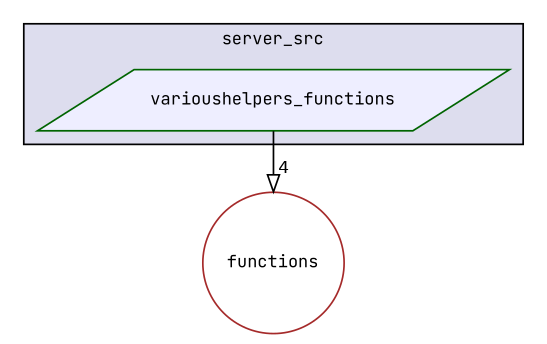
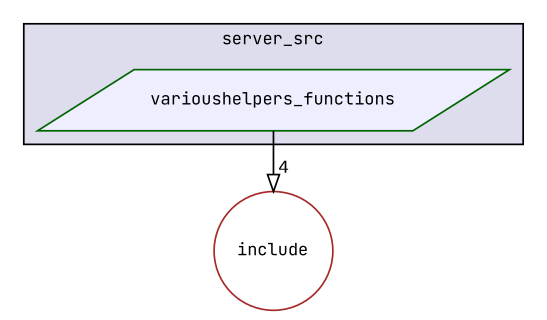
(273, 263) -> (273, 251)
